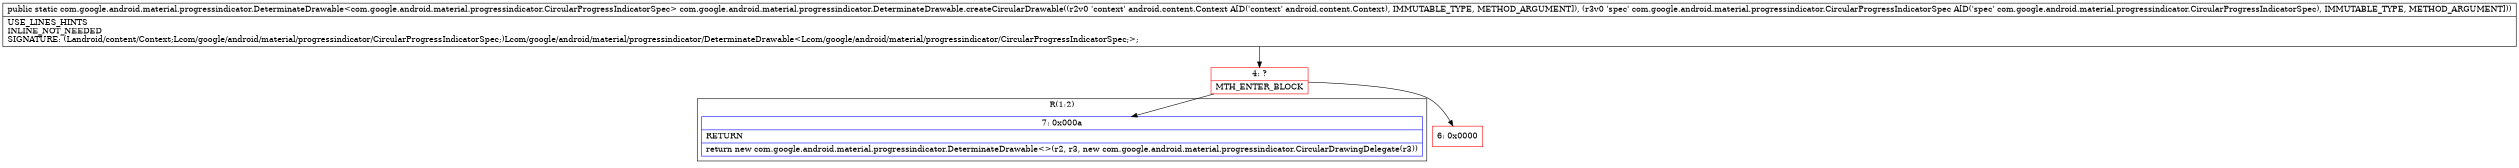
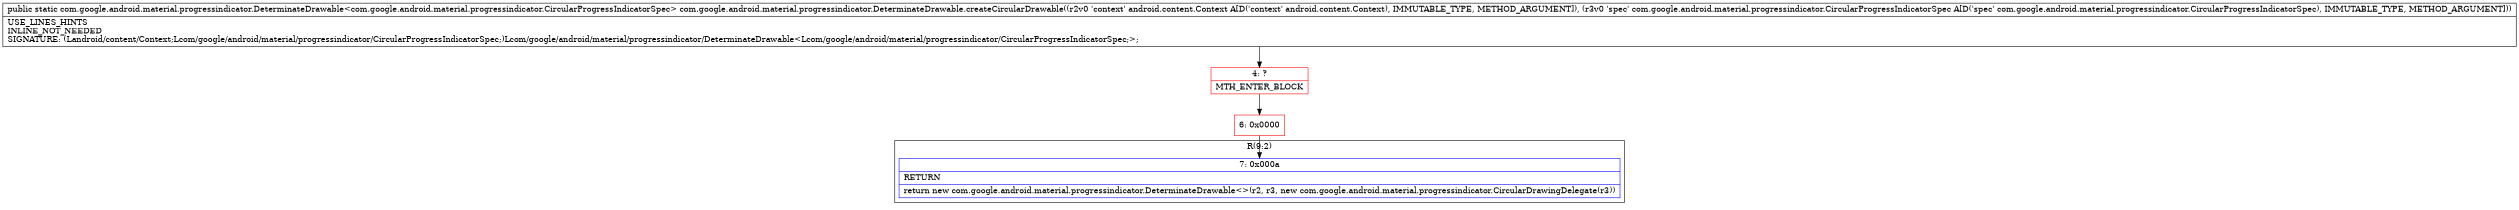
(1062, 105) -> (1260, 147)
(1176, 105) -> (1260, 144)
